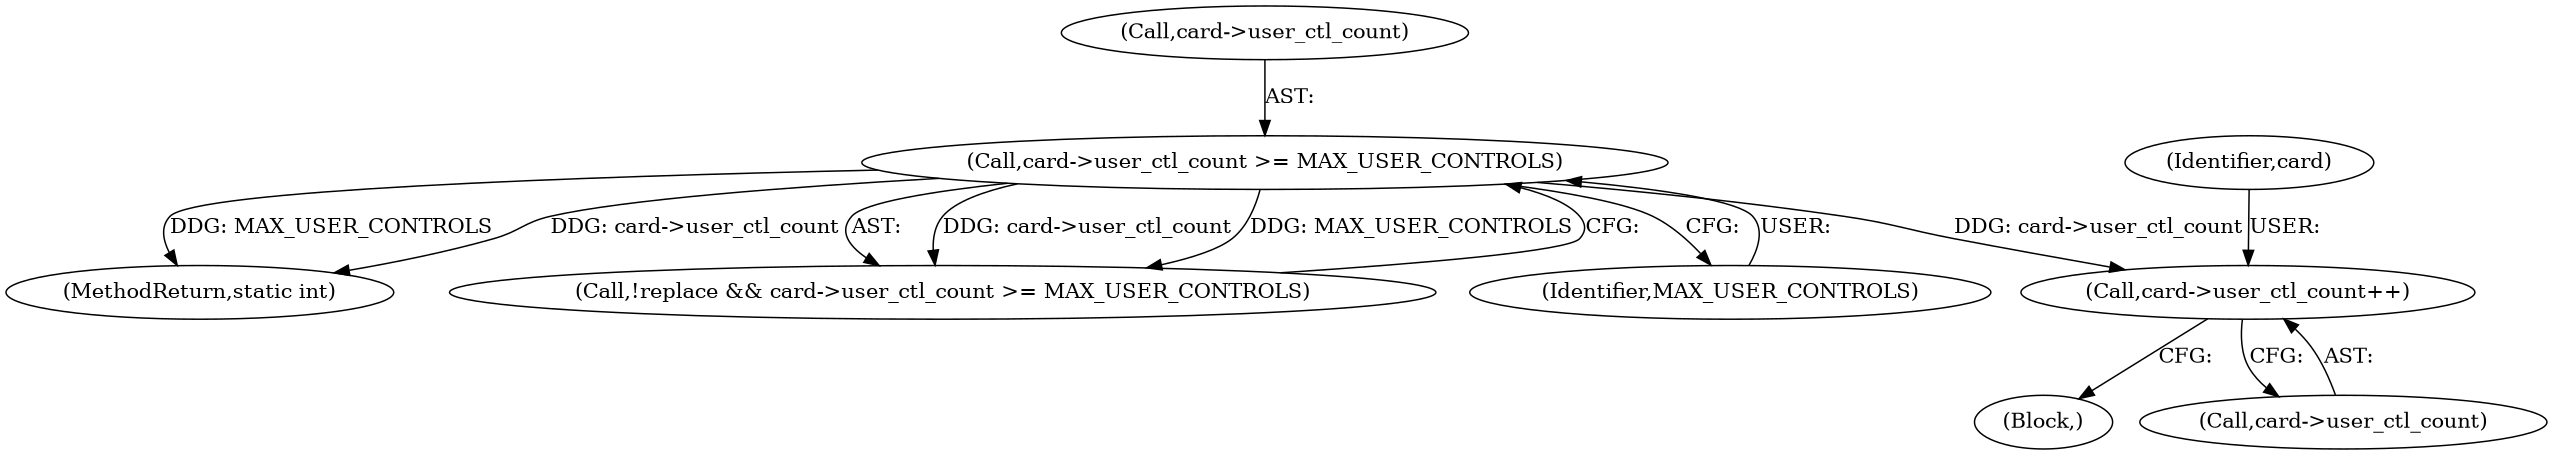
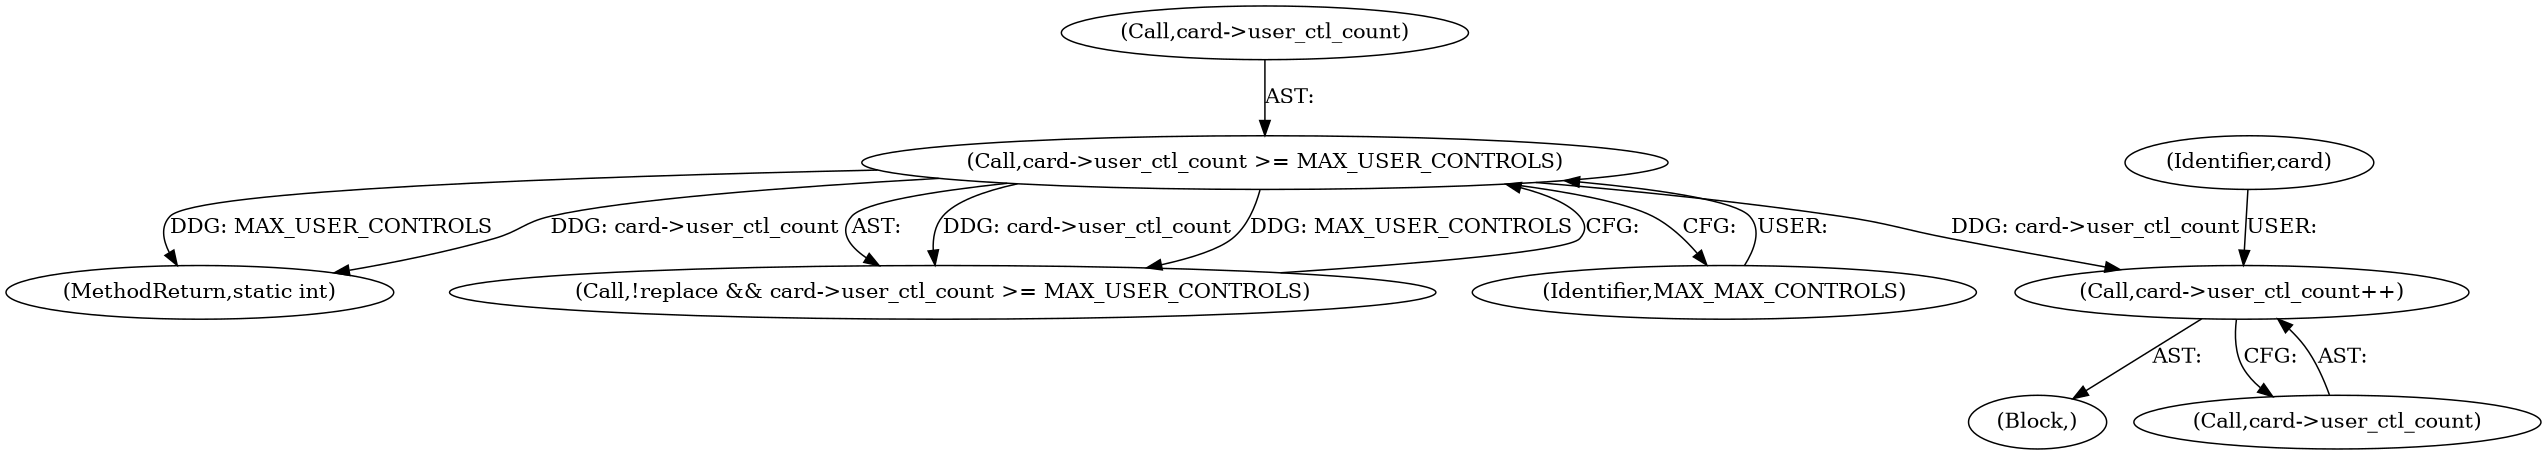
(1730, 292) -> (1724, 292)
(2189, 357) -> (2181, 357)
